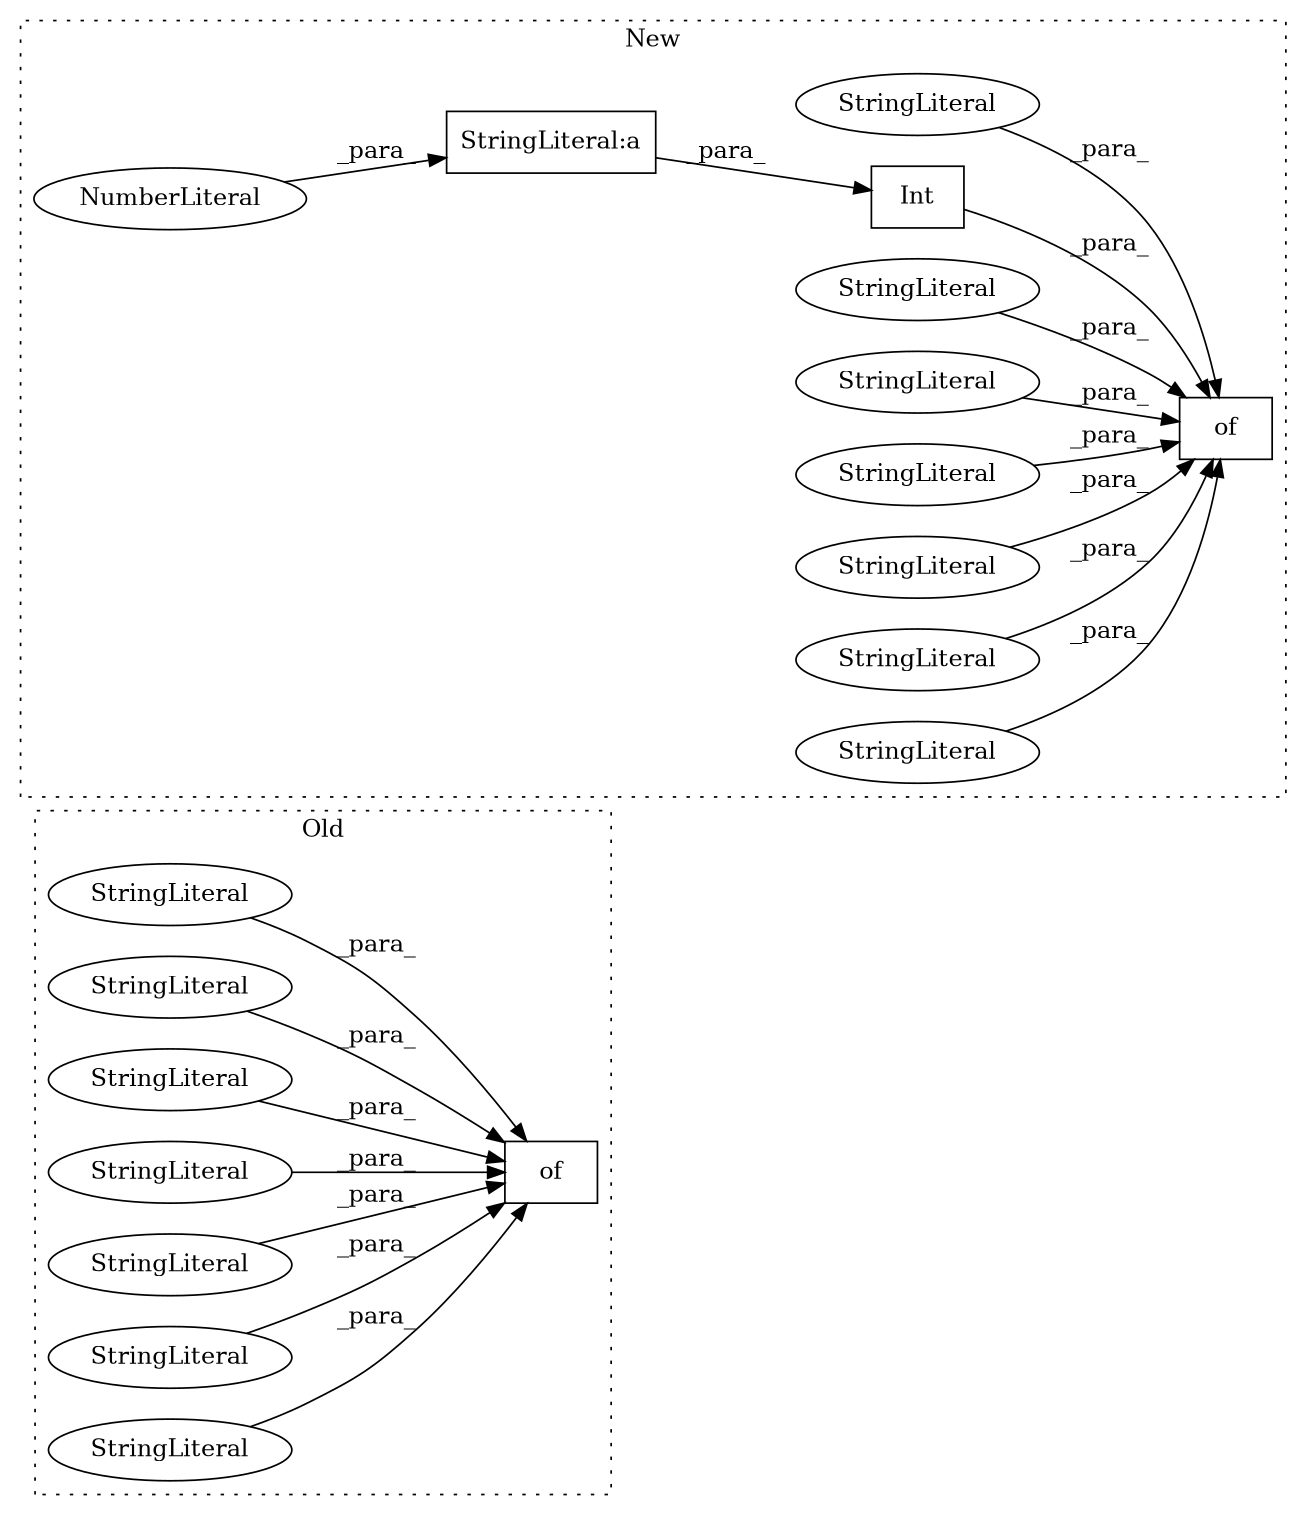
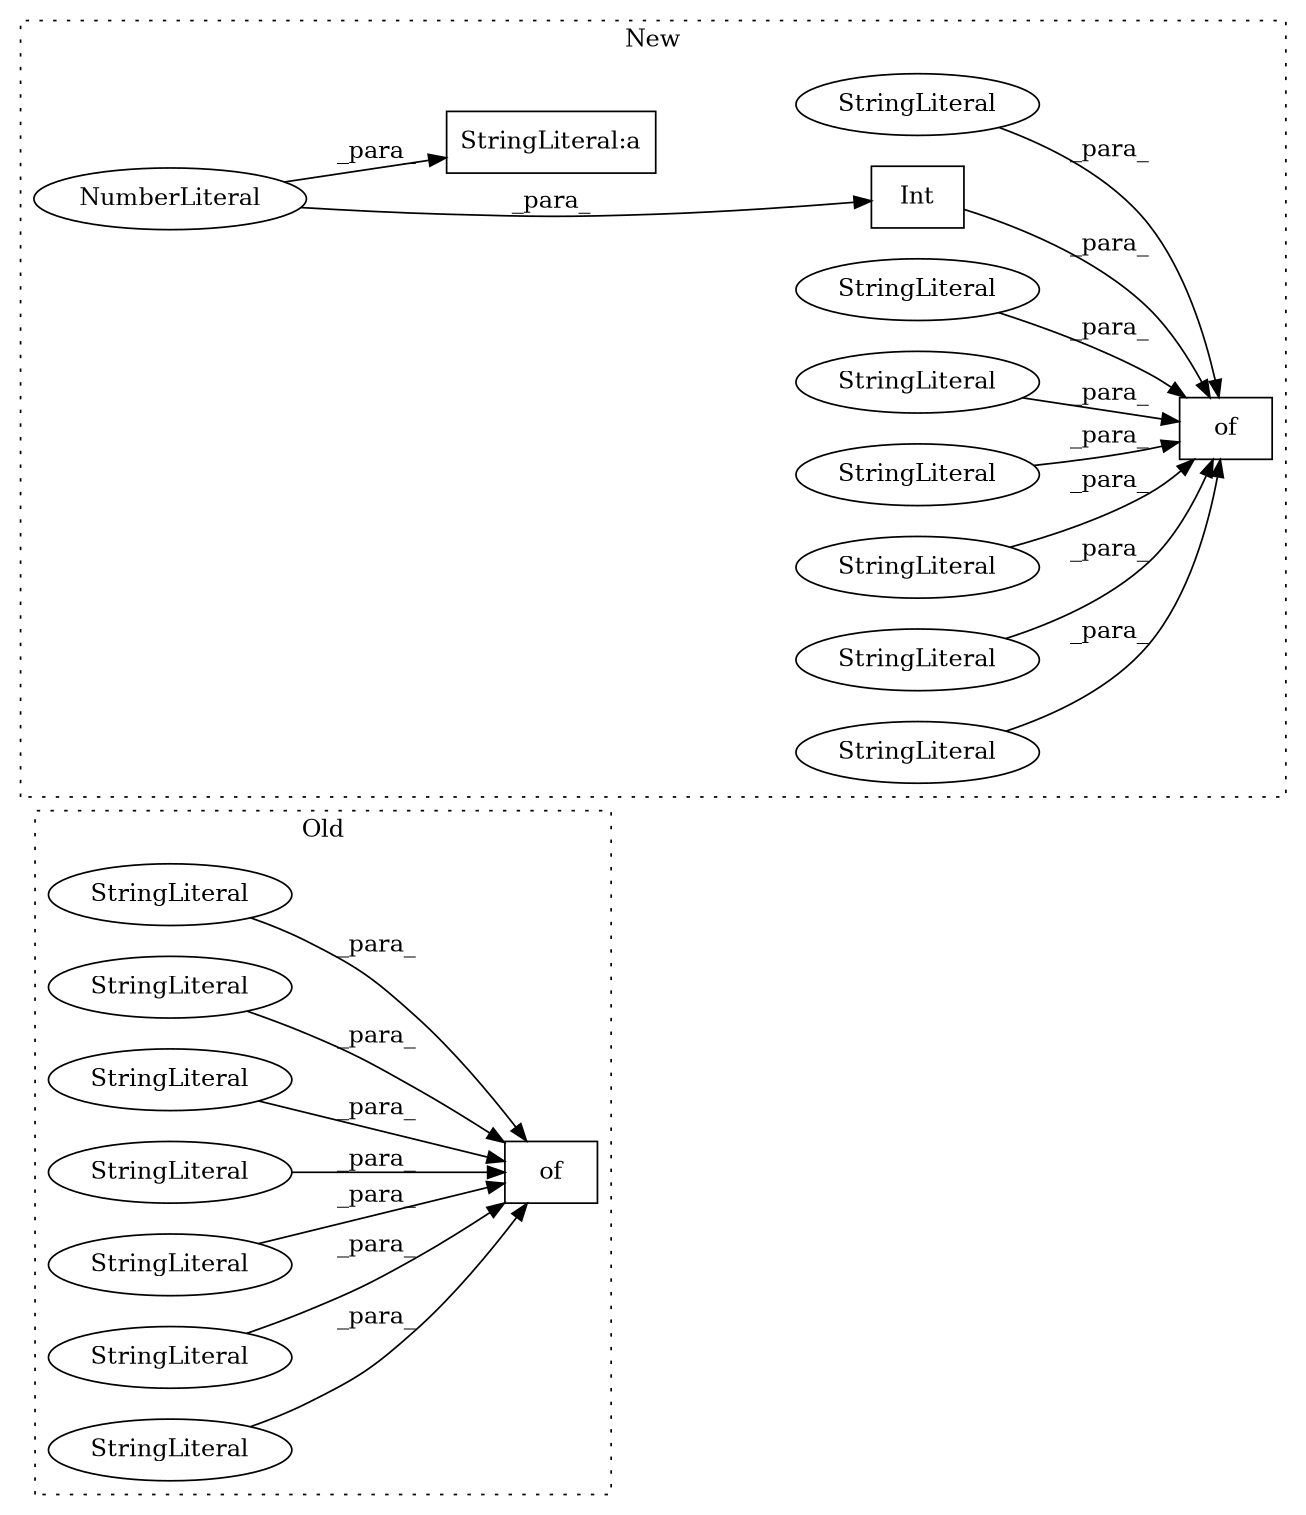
(755, 173) -> (578, 216)
